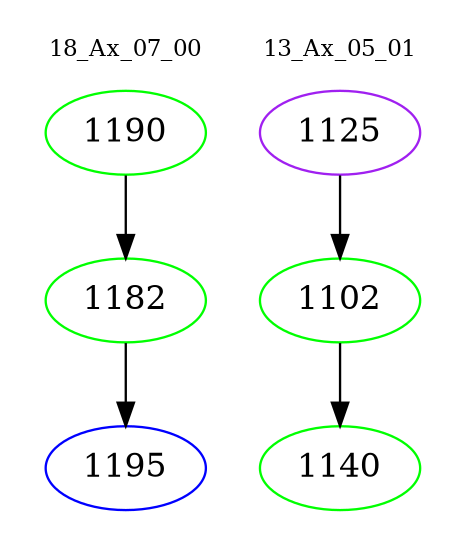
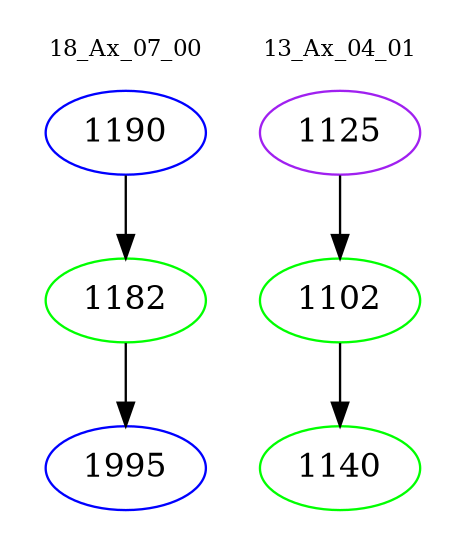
(340, 50) -> (340, 50)
(126, 133) -> (126, 133)
(126, 468) -> (126, 468)
